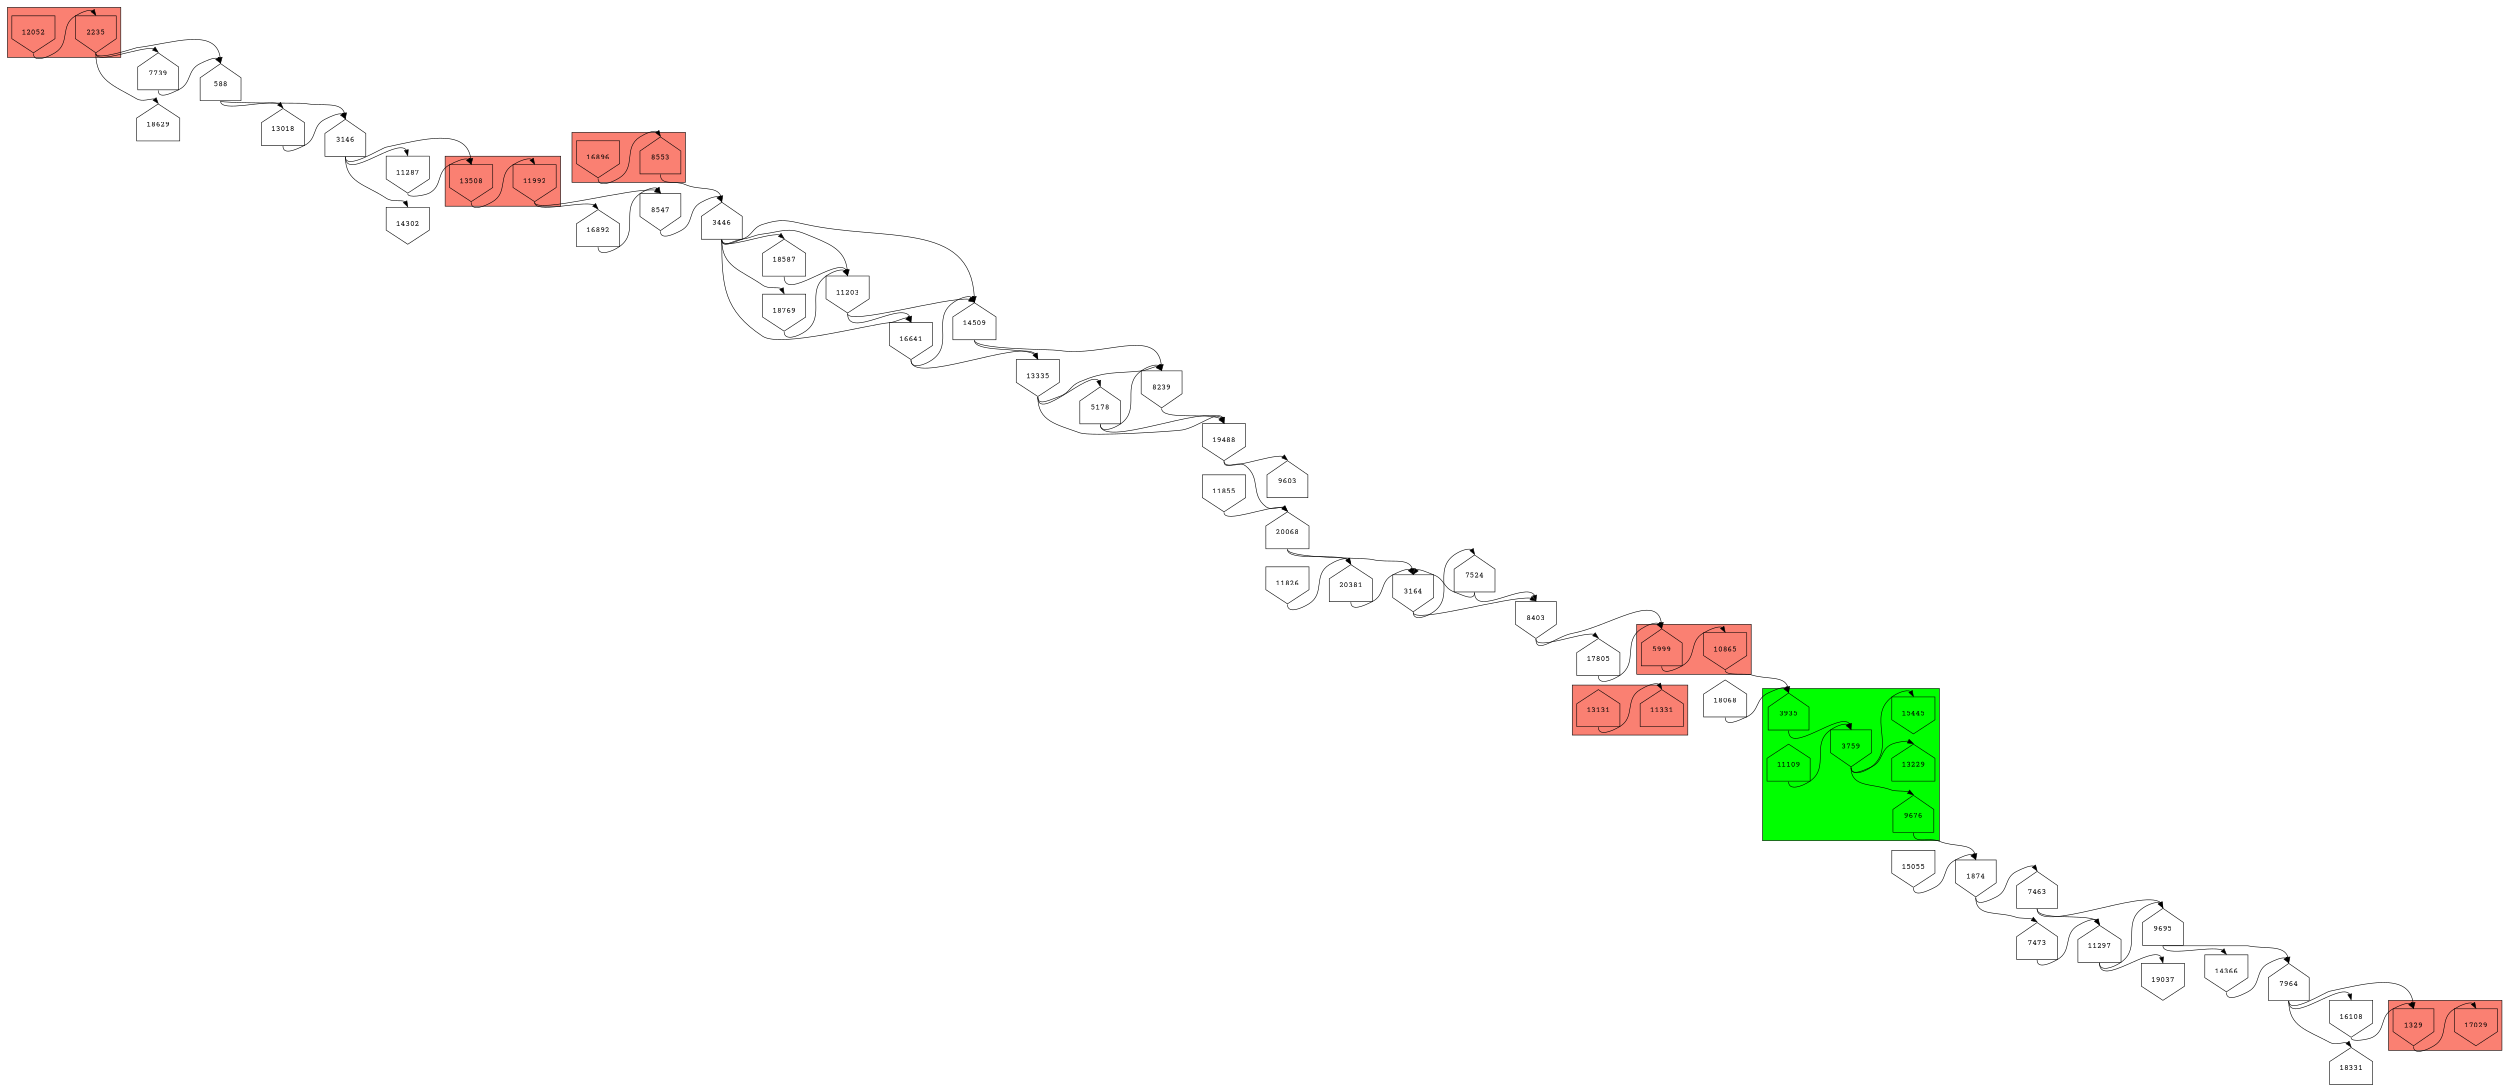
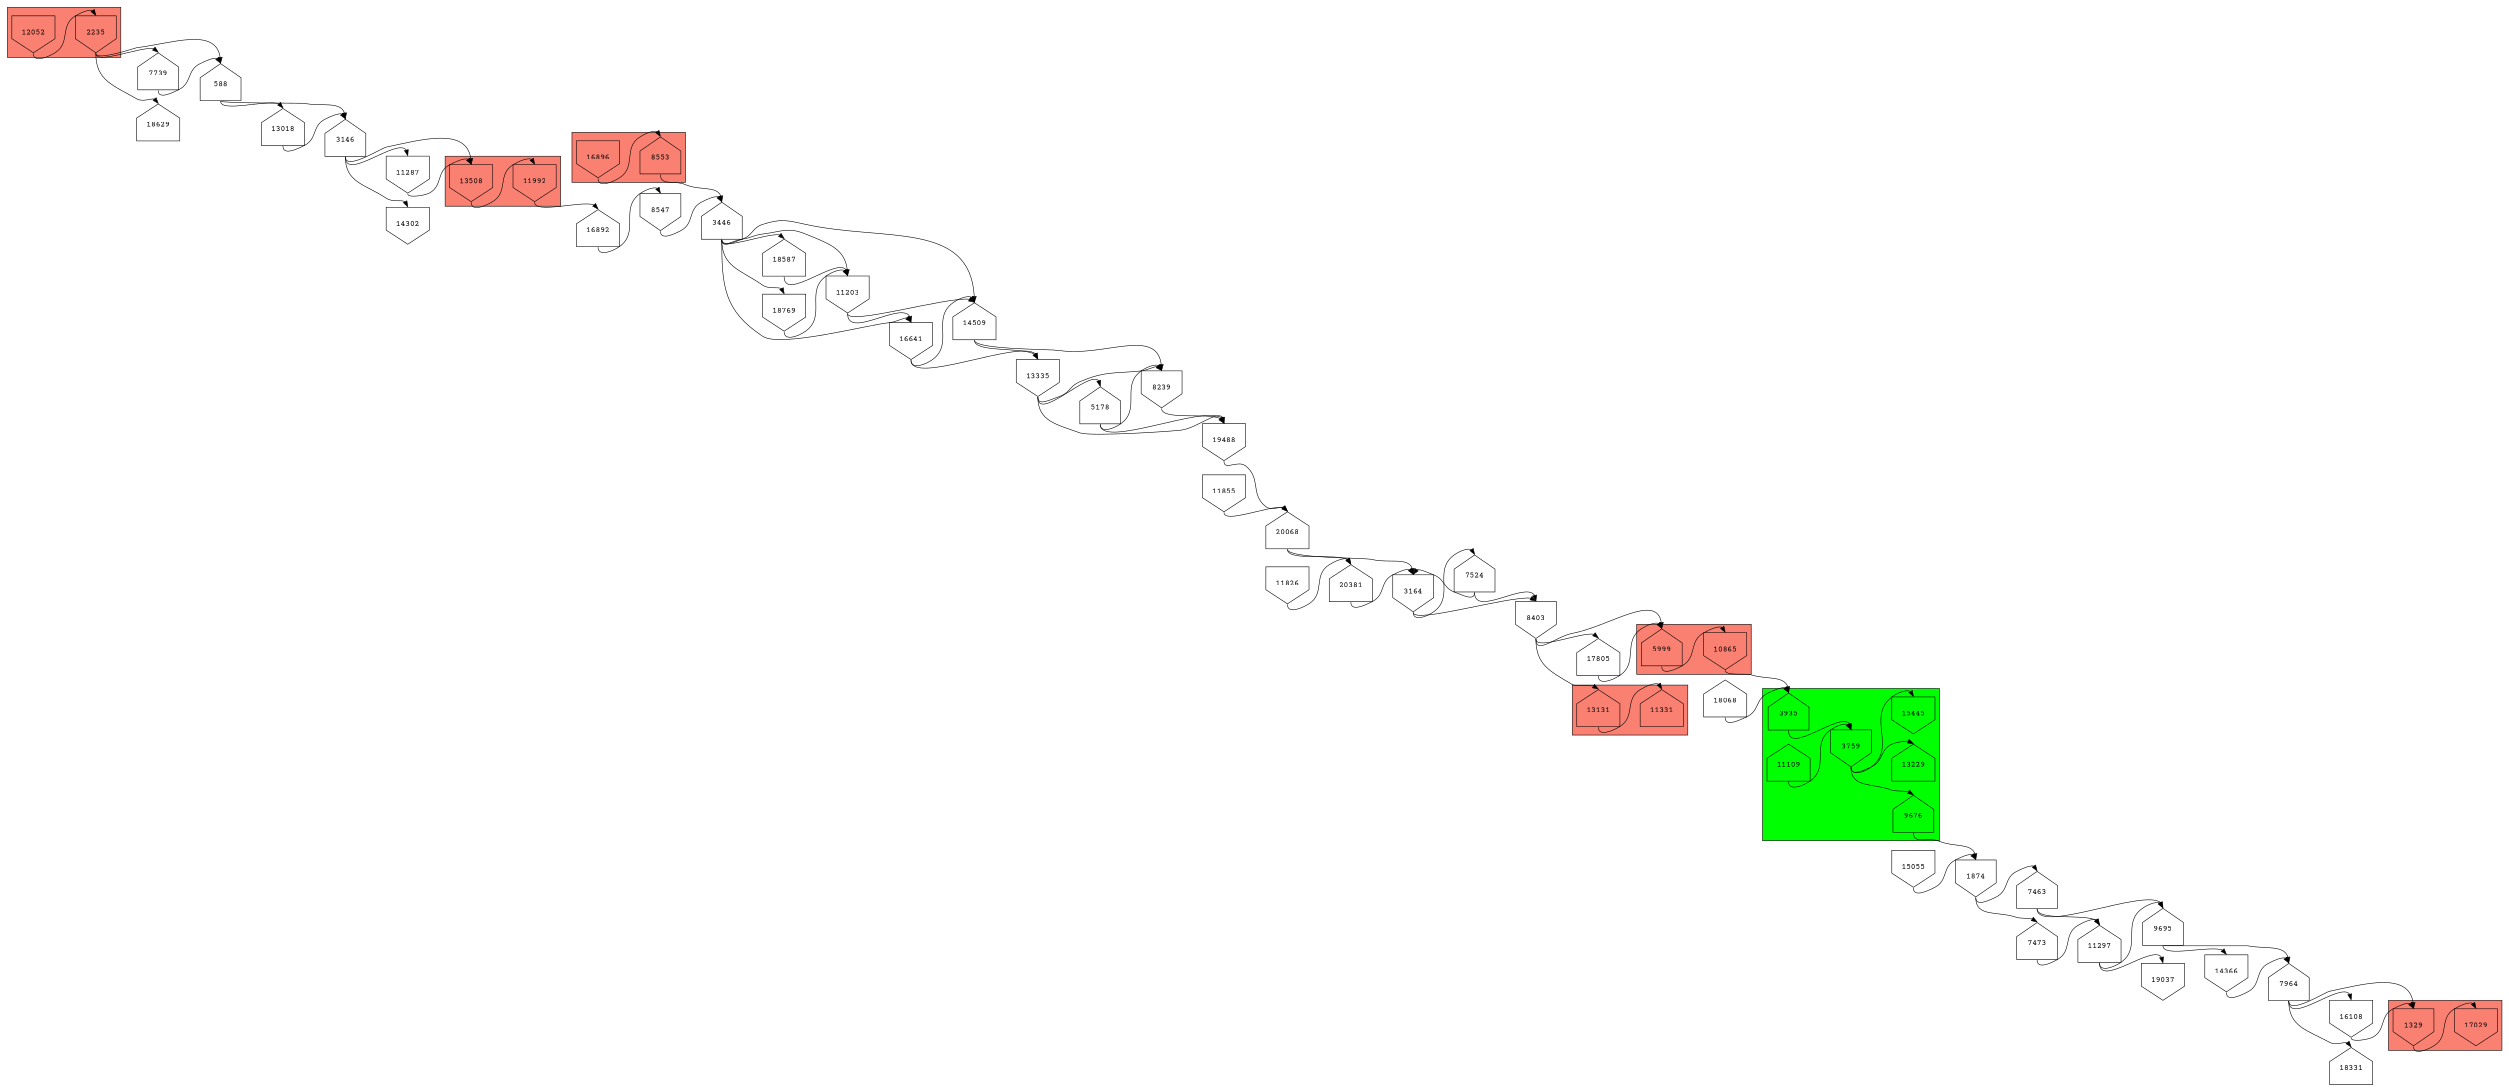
(595, 198) -> none
(1287, 481) -> none
none -> (1555, 674)
